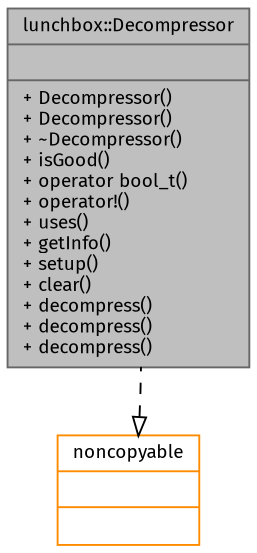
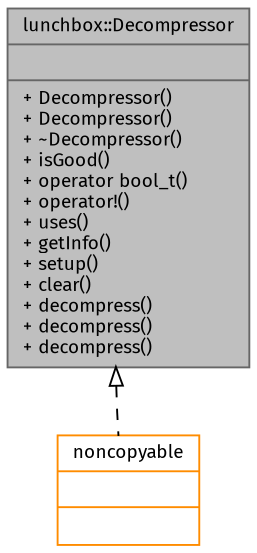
(140, 392) -> (117, 411)
